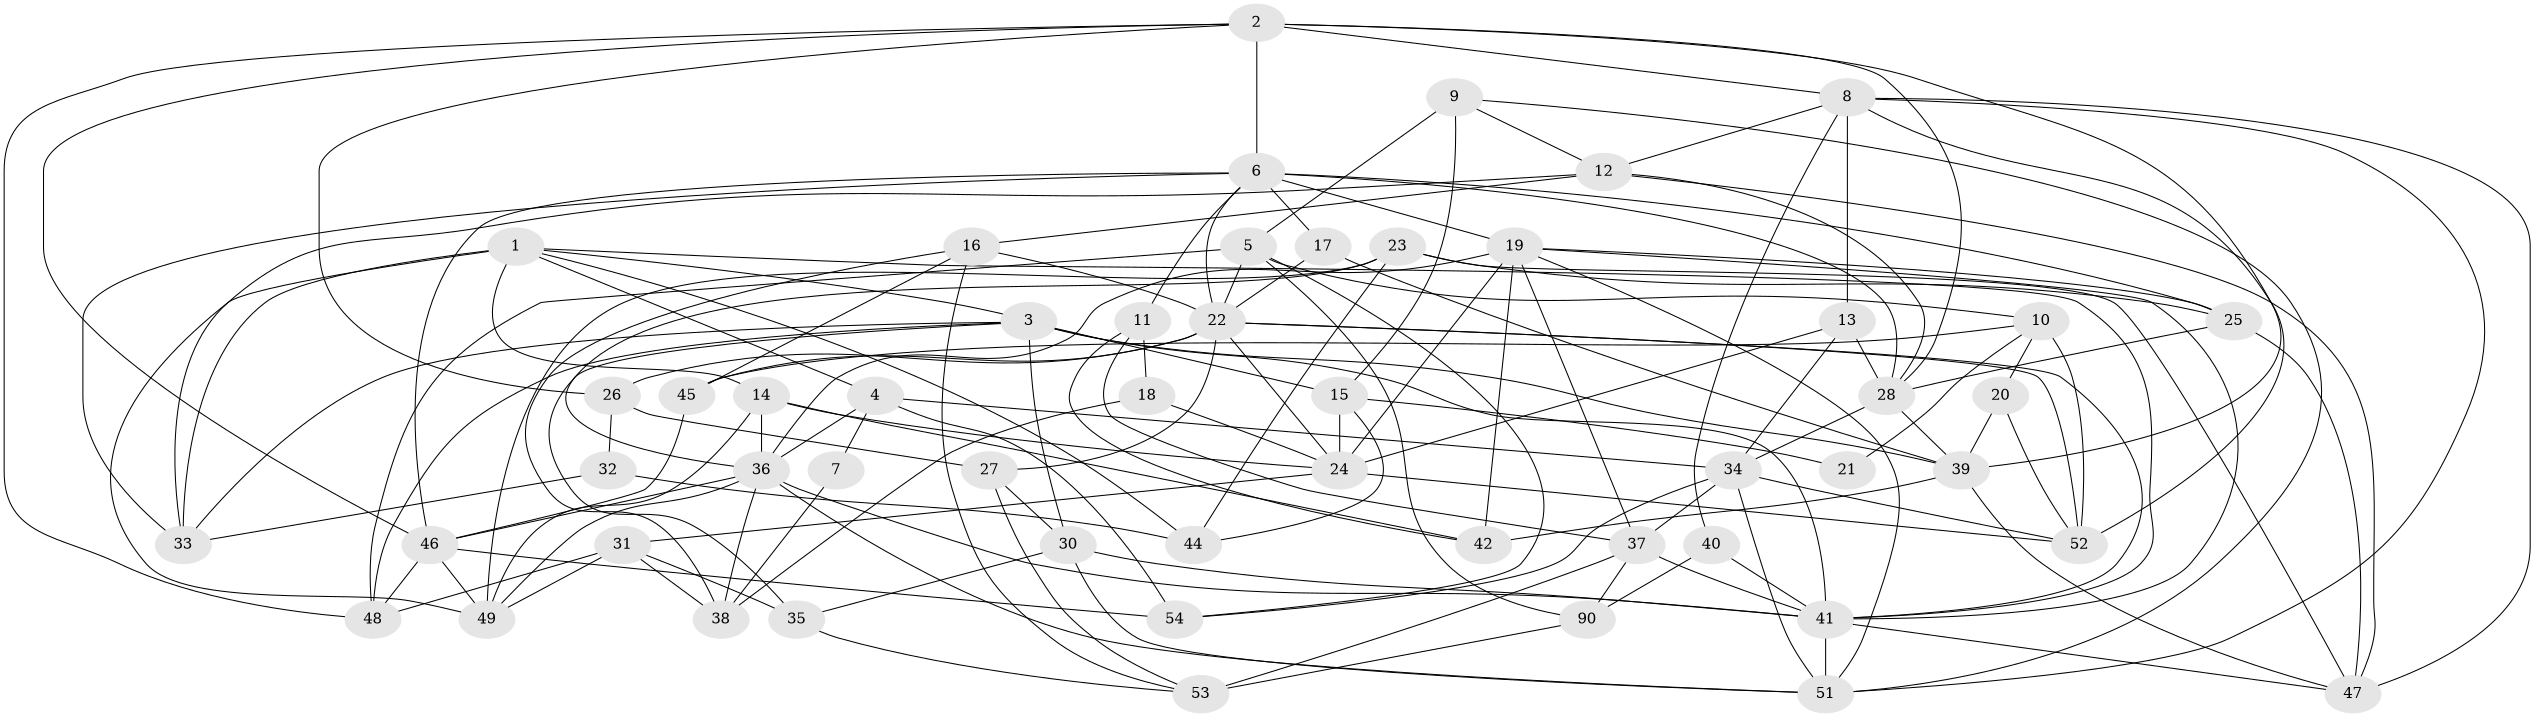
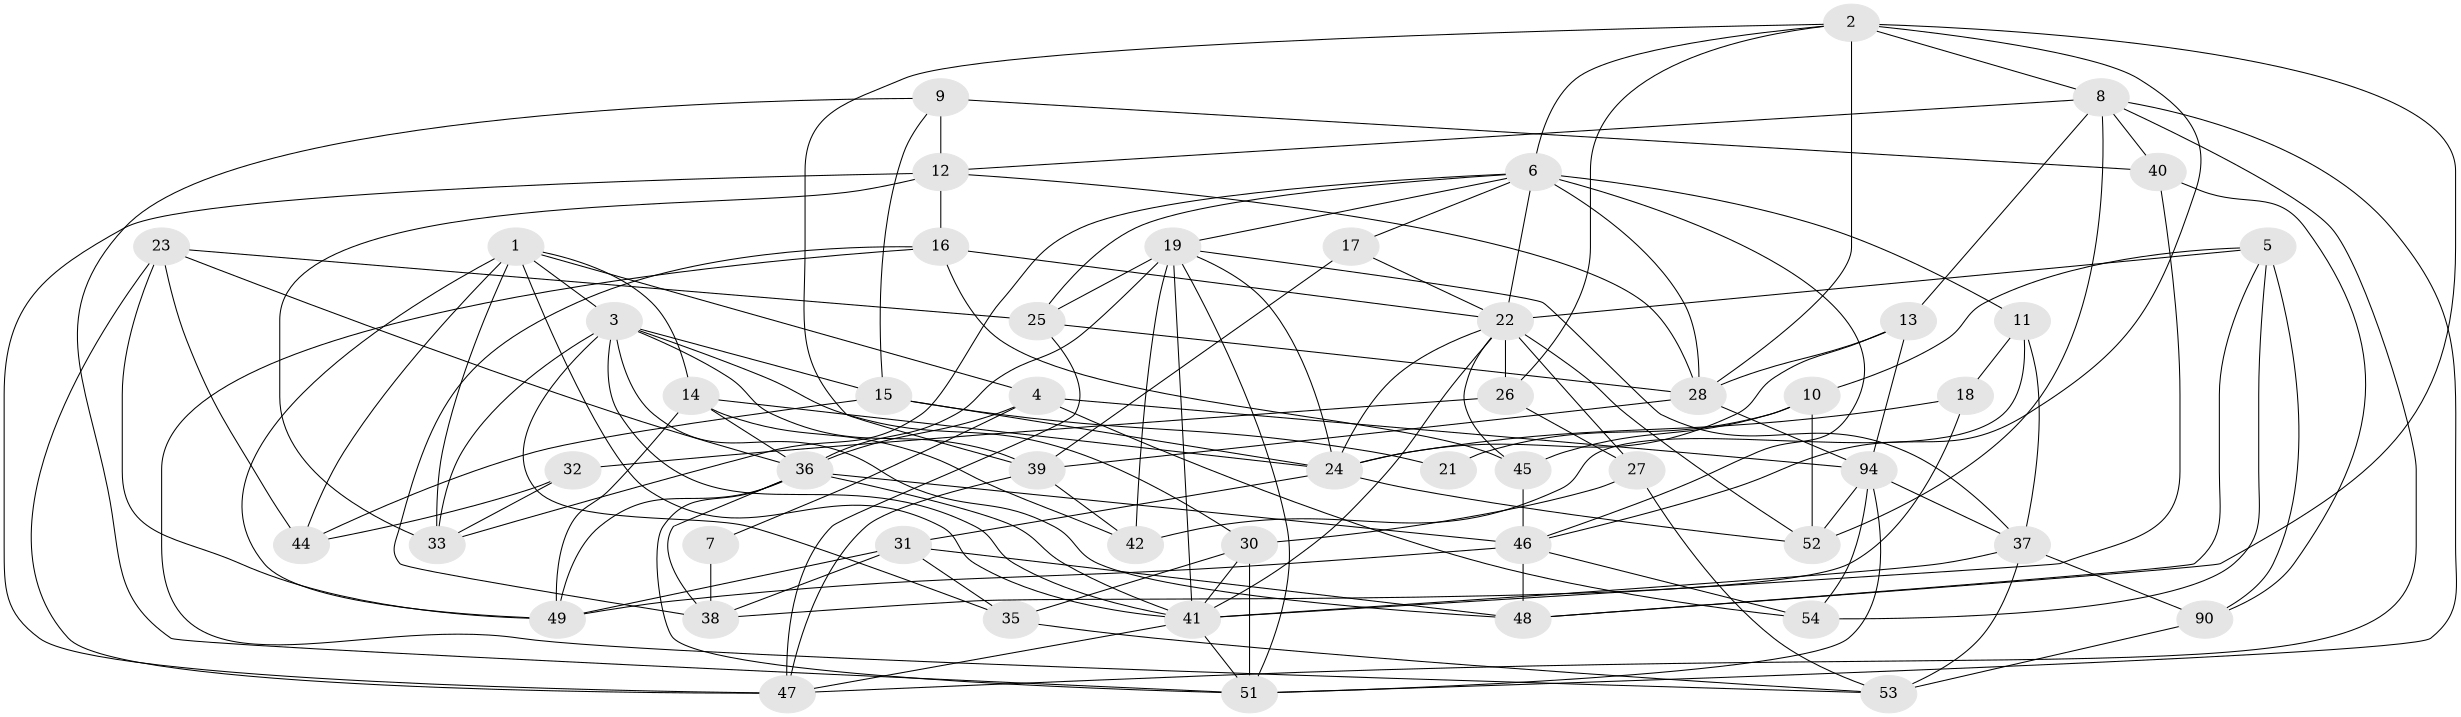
(1356, 169) -> (1607, 138)
(2001, 396) -> none
(1733, 470) -> (1869, 470)
